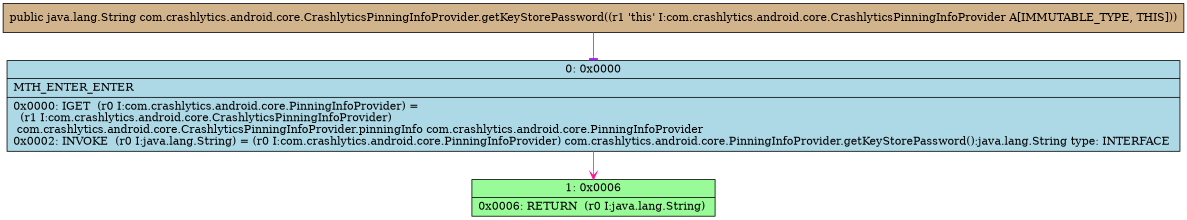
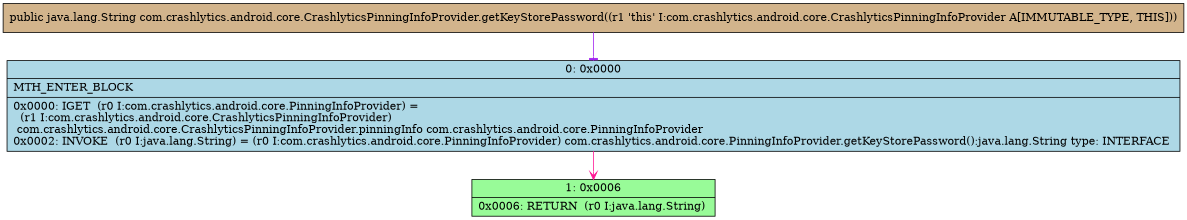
(74, 88) -> (74, 88)
